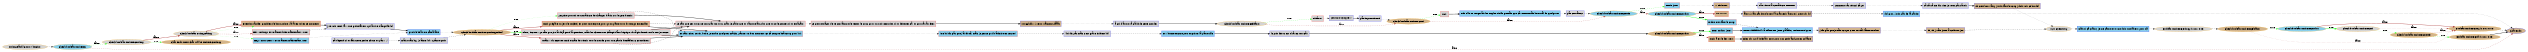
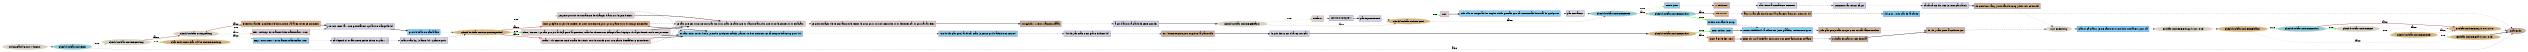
(1188, 34) -> (1188, 34)
(357, 35) -> (320, 41)
(236, 36) -> (236, 36)
none -> (1850, 39)
(97, 43) -> (97, 43)
